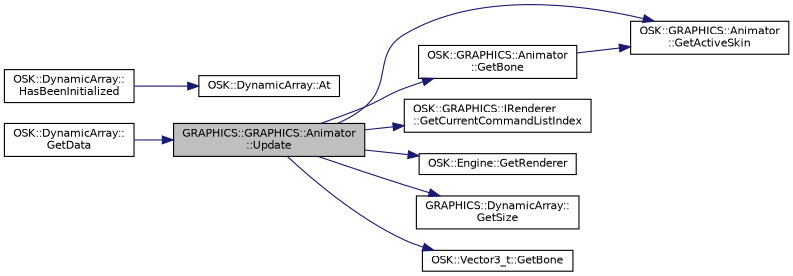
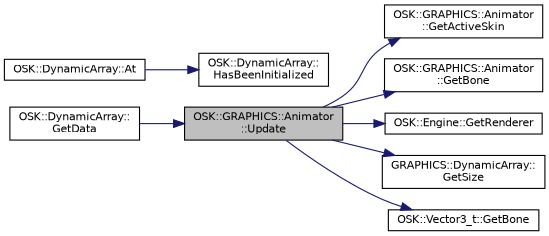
(598, 50) -> none
(161, 86) -> (167, 70)
(498, 116) -> none
(269, 140) -> (264, 124)
